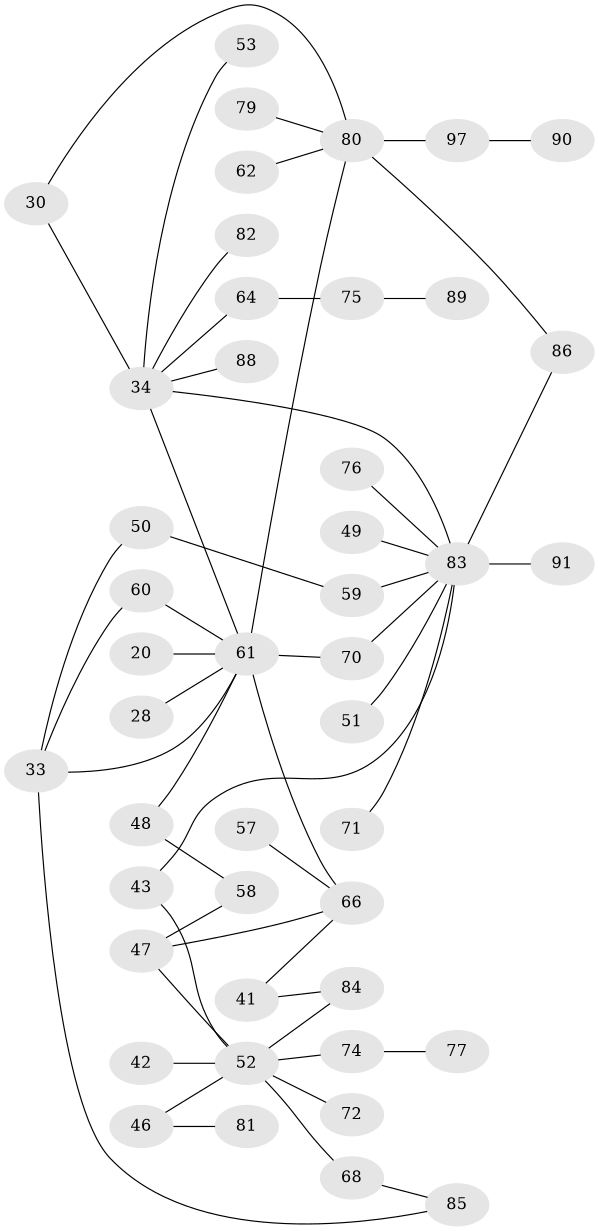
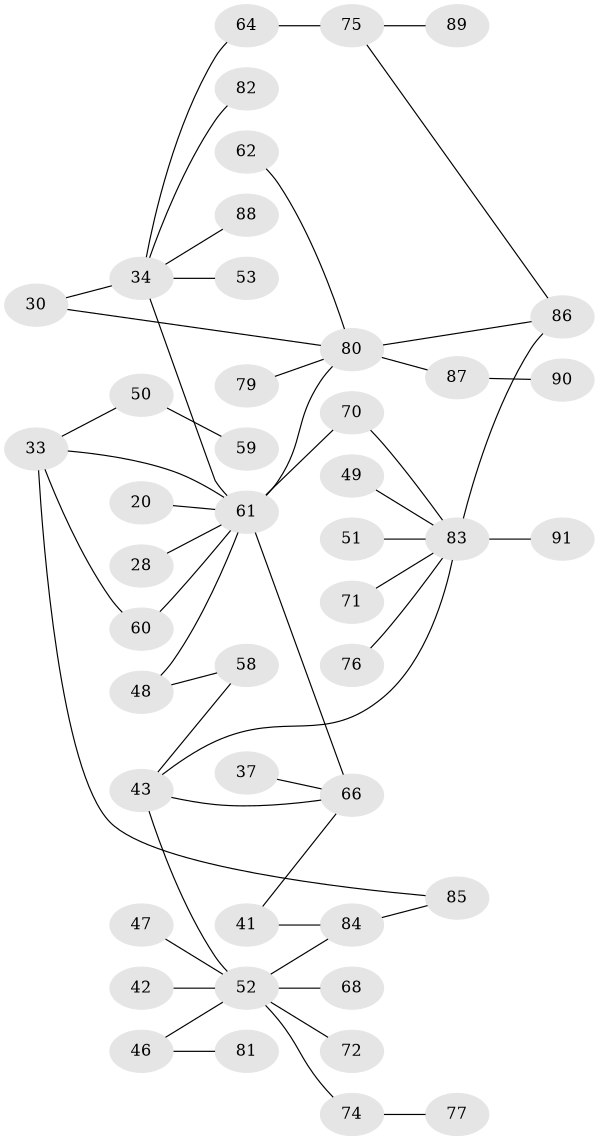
(457, 141) -> (457, 378)
none -> (457, 171)
(342, 420) -> none
(405, 580) -> none
(247, 829) -> (247, 773)
(194, 922) -> (194, 728)
(248, 931) -> (246, 806)
(405, 1191) -> (405, 912)
